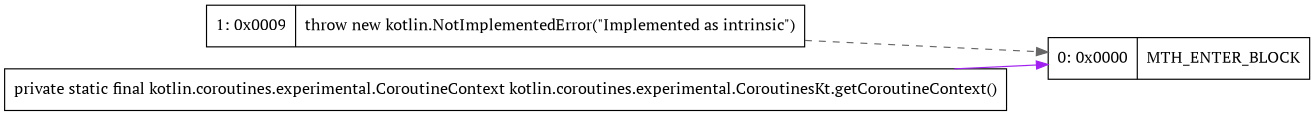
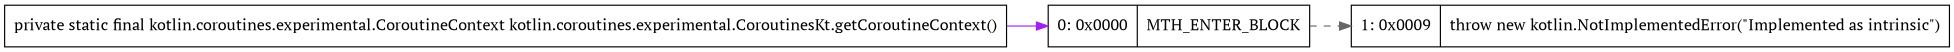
(921, 46) -> (1325, 26)
